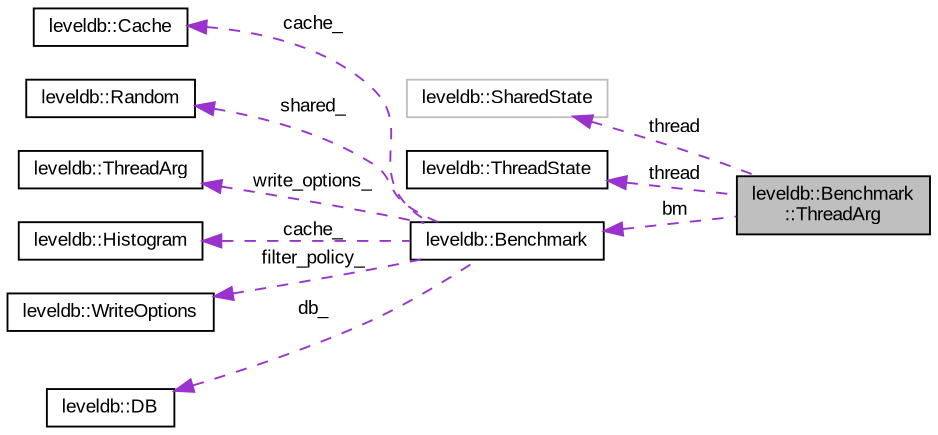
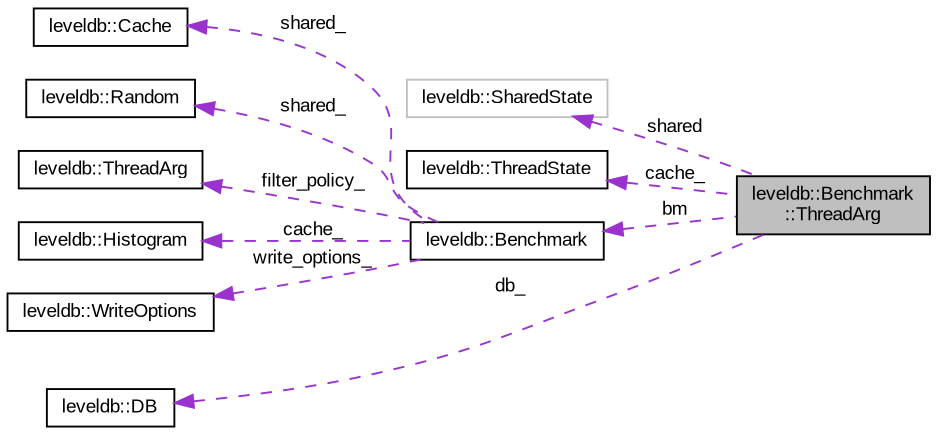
(310, 24) -> (310, 24)
(672, 128) -> (672, 128)
(672, 174) -> (672, 174)
(310, 182) -> (310, 182)
(310, 259) -> (310, 259)
(341, 334) -> (487, 342)
